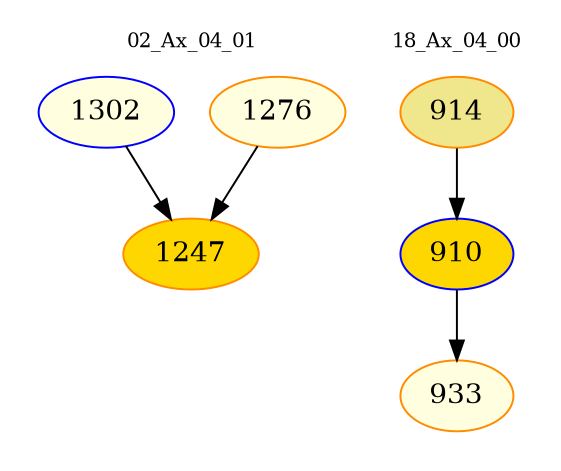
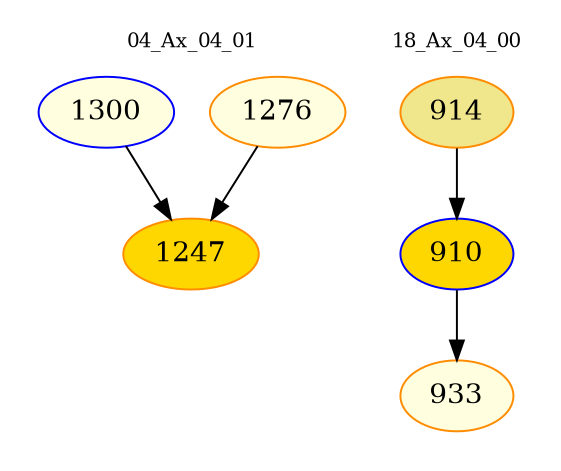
(192, 42) -> (192, 42)
(106, 112) -> (106, 112)
